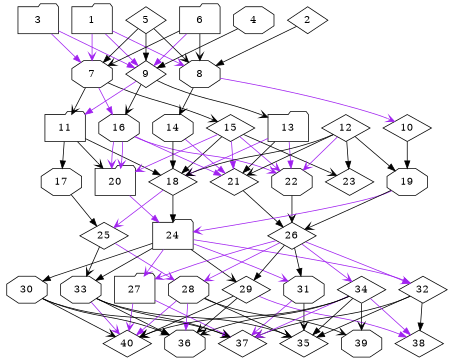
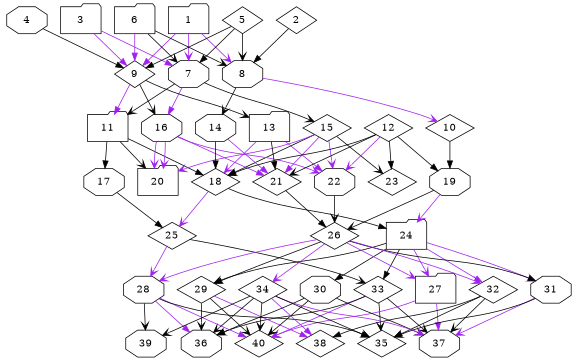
(138, 203) -> none
(81, 290) -> (378, 290)
(243, 344) -> (439, 344)
